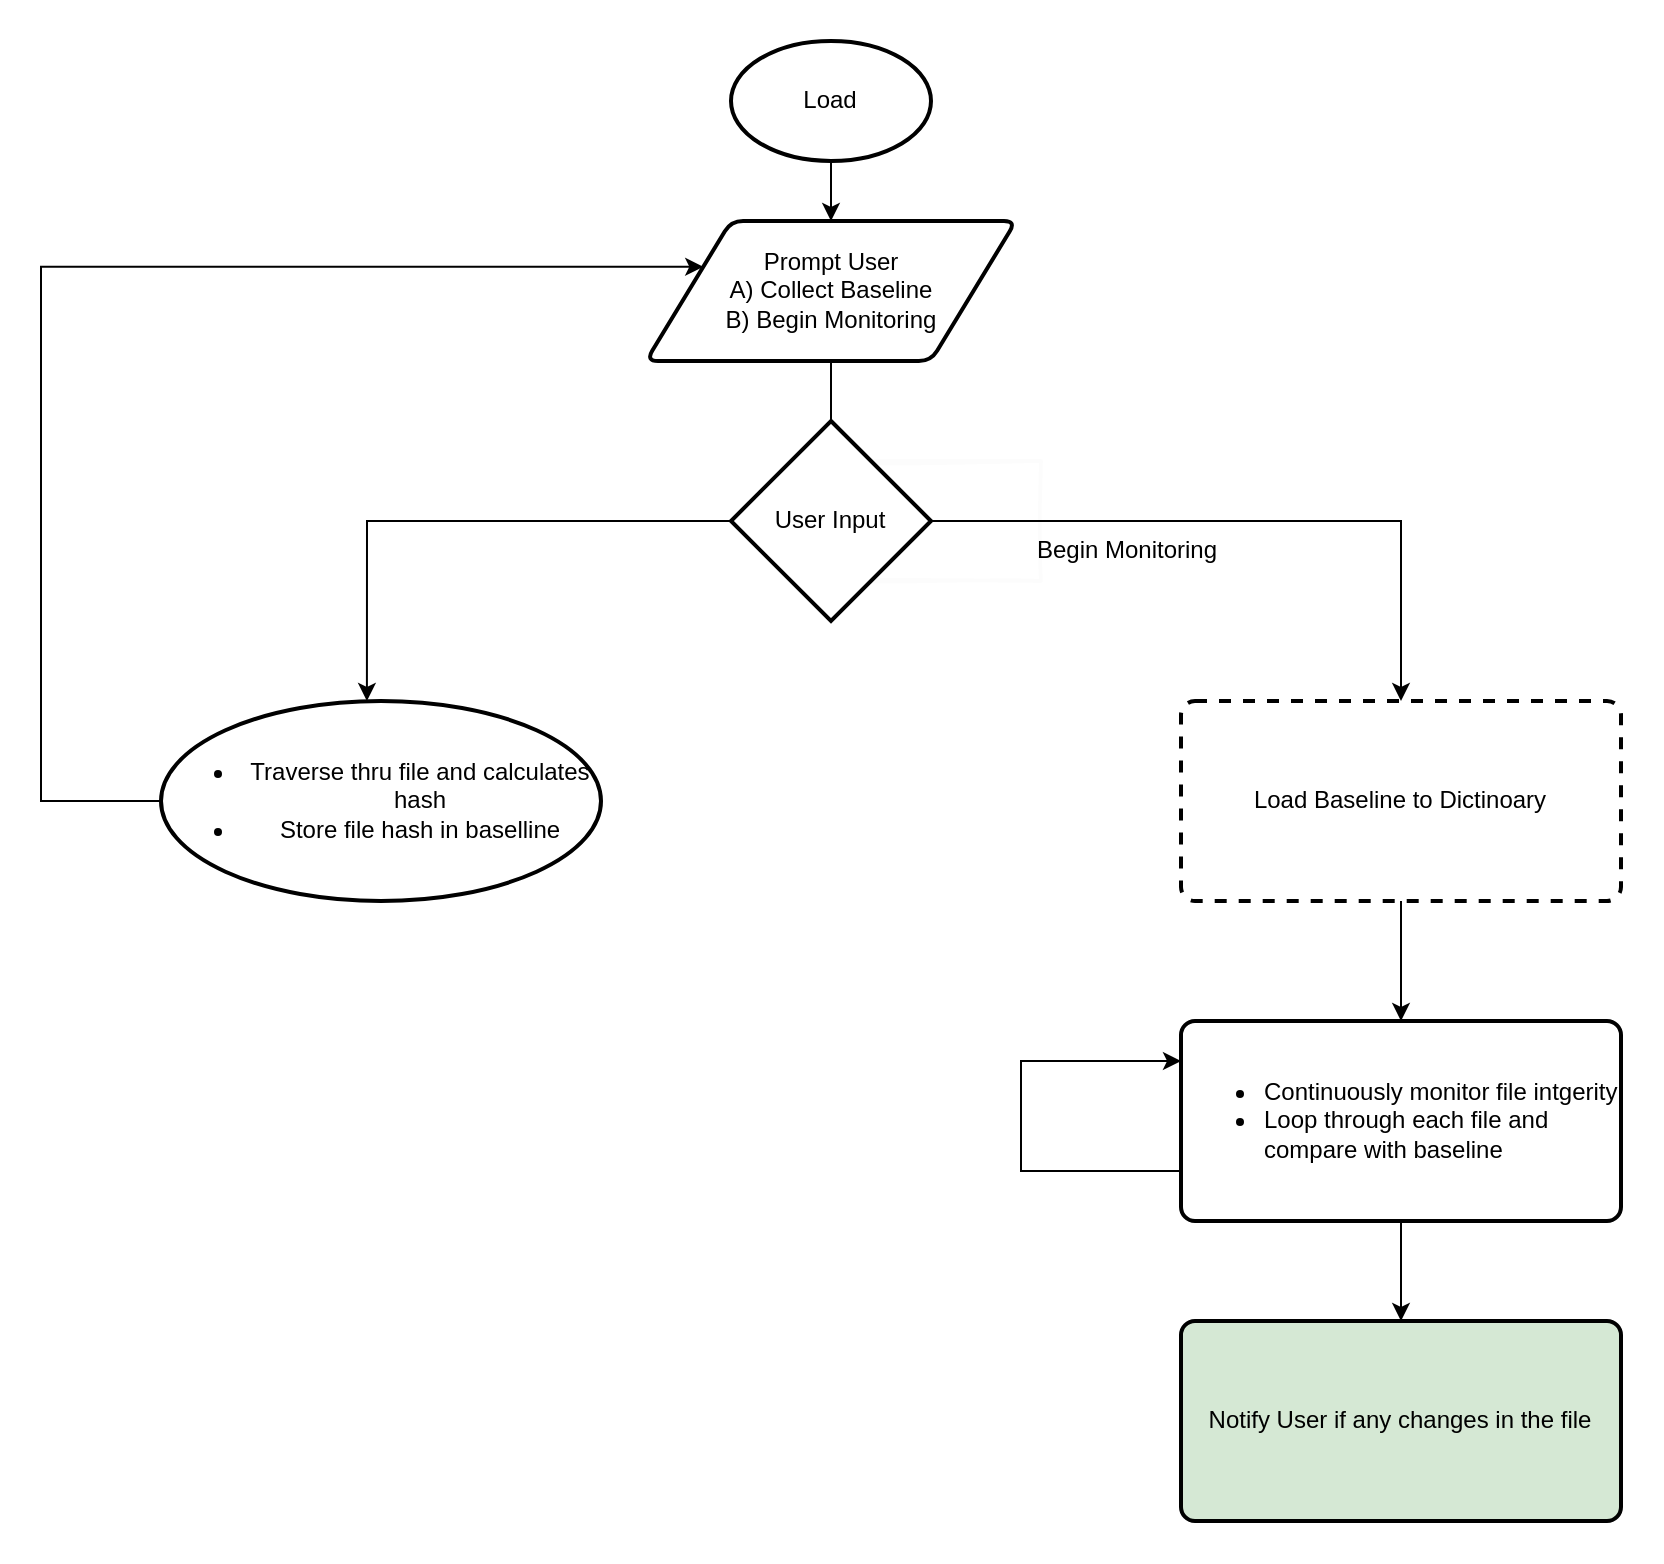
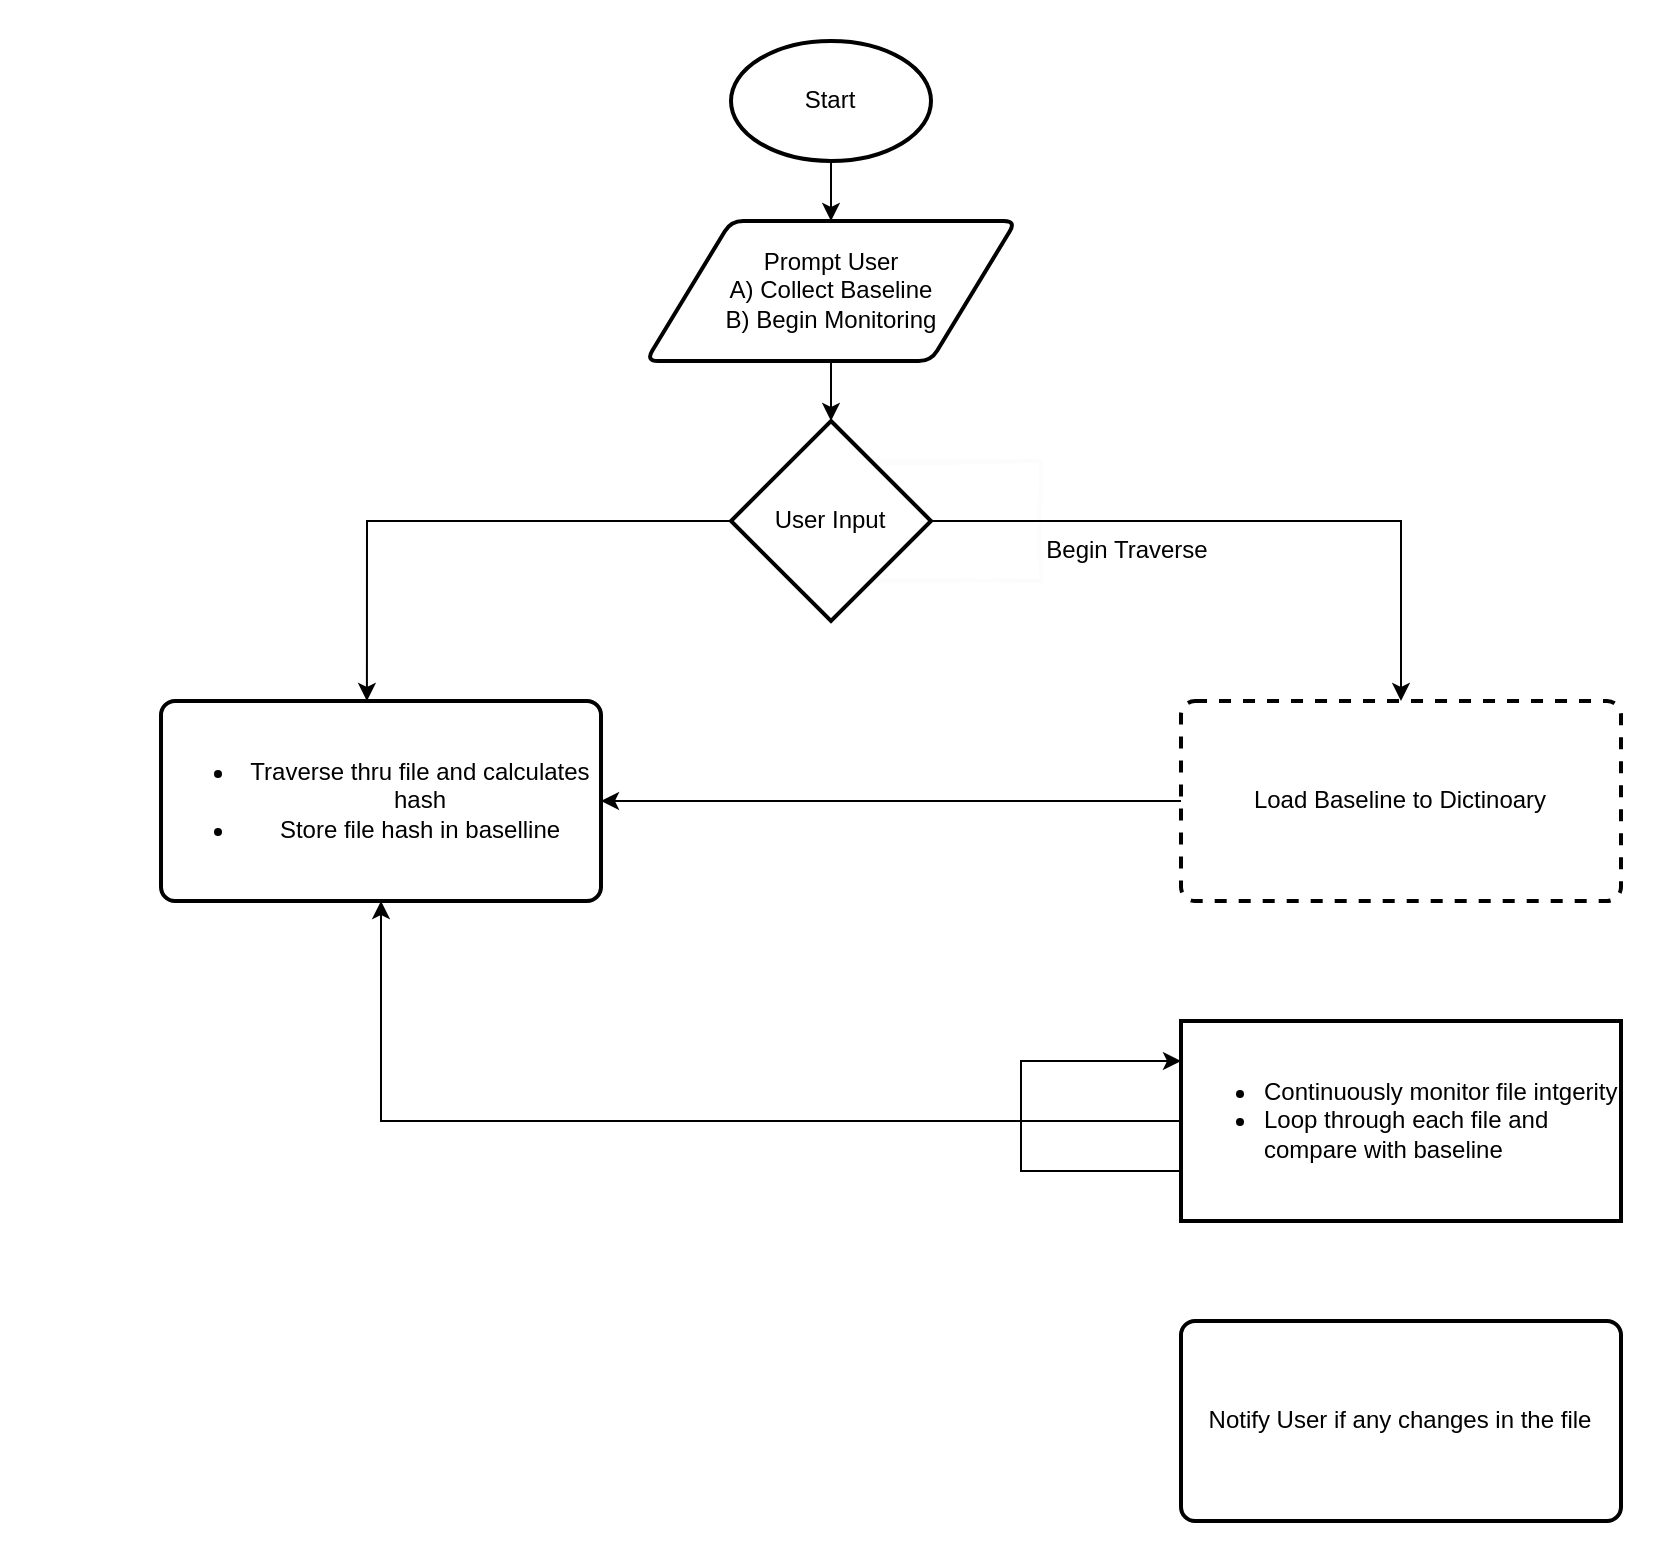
(831, 101) -> (831, 101)
(41, 269) -> none
(831, 411) -> (831, 406)
(1128, 551) -> (1128, 551)
(381, 801) -> (381, 801)
(1401, 954) -> (898, 801)
(1401, 1121) -> (1401, 1121)
(1401, 1264) -> (677, 1121)
(1401, 1421) -> (1401, 1421)
